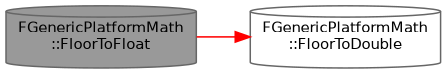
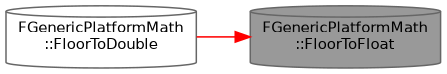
(216, 37) -> (216, 37)
